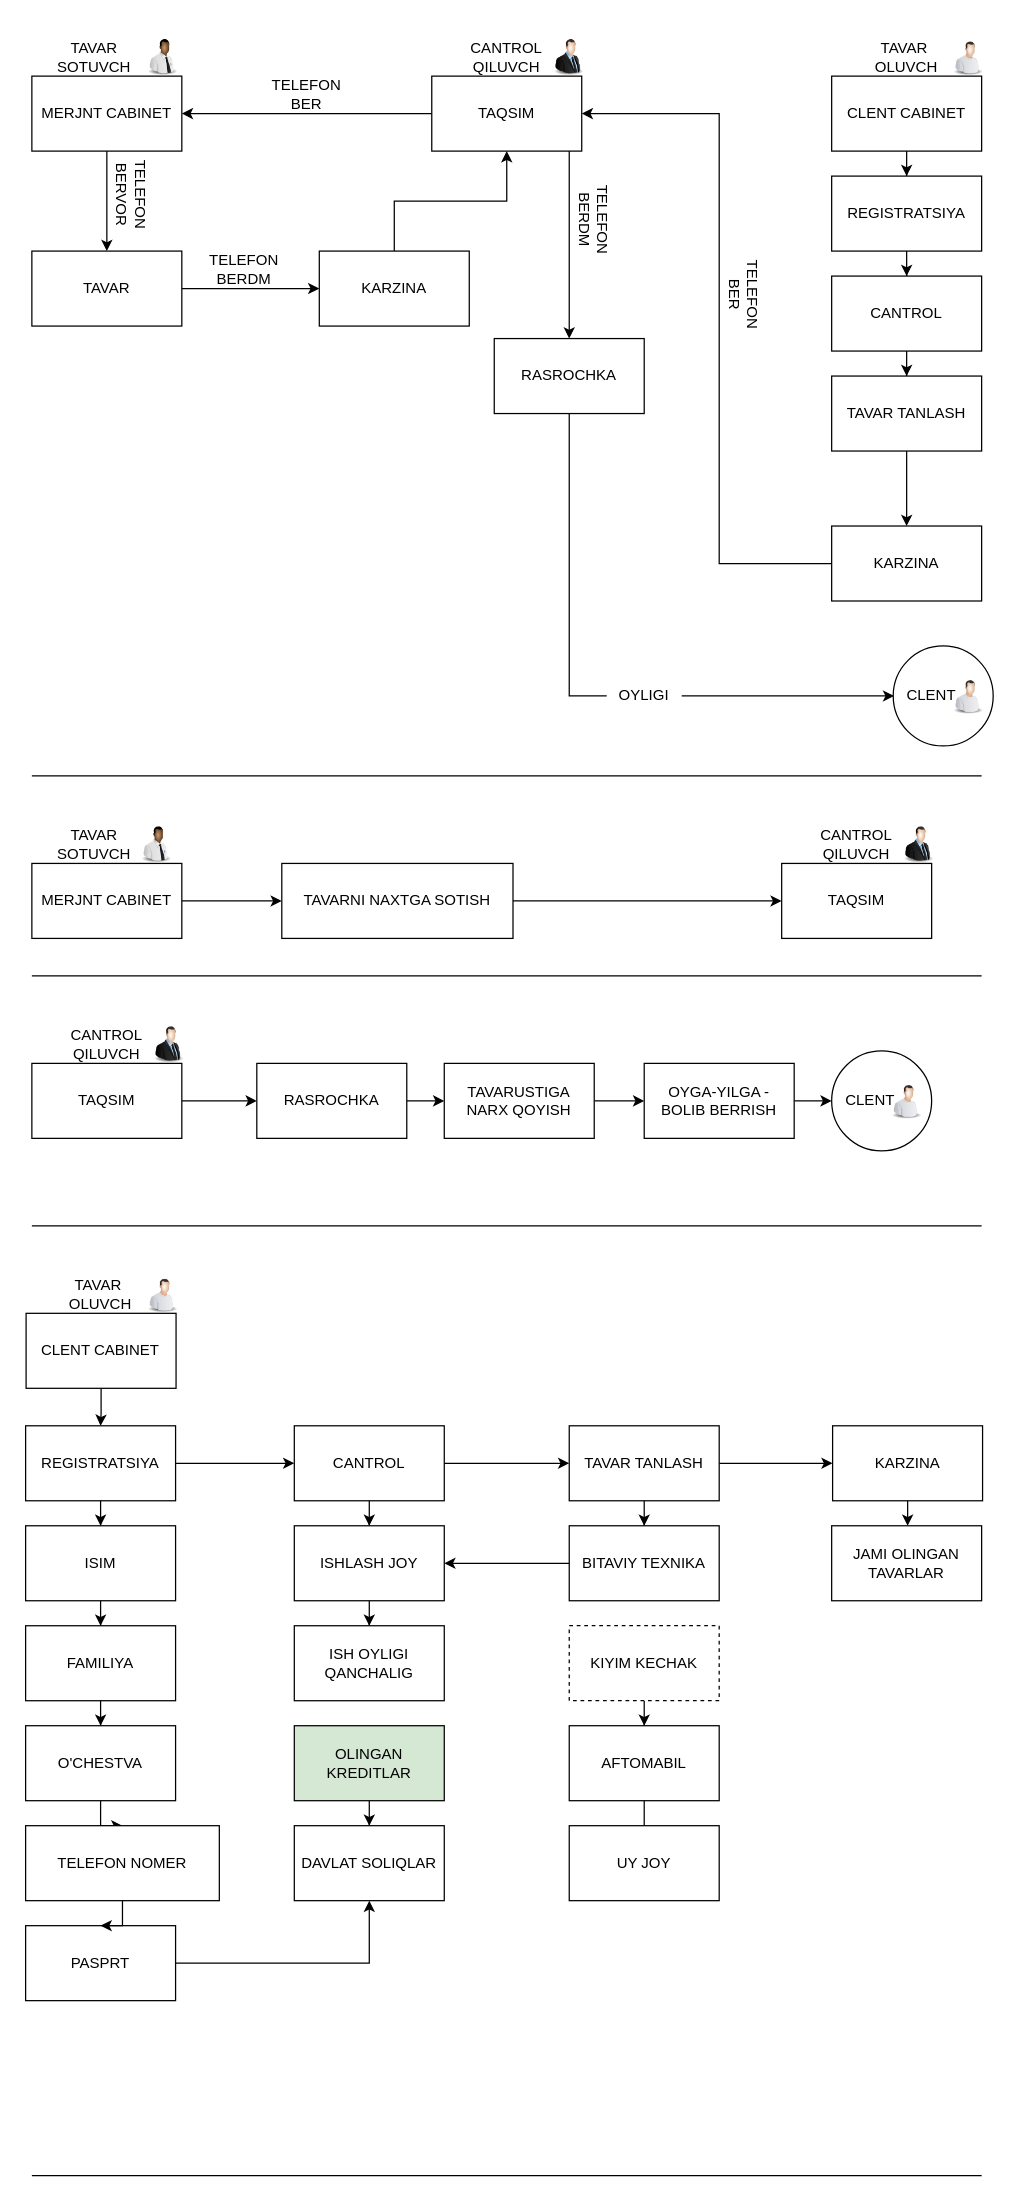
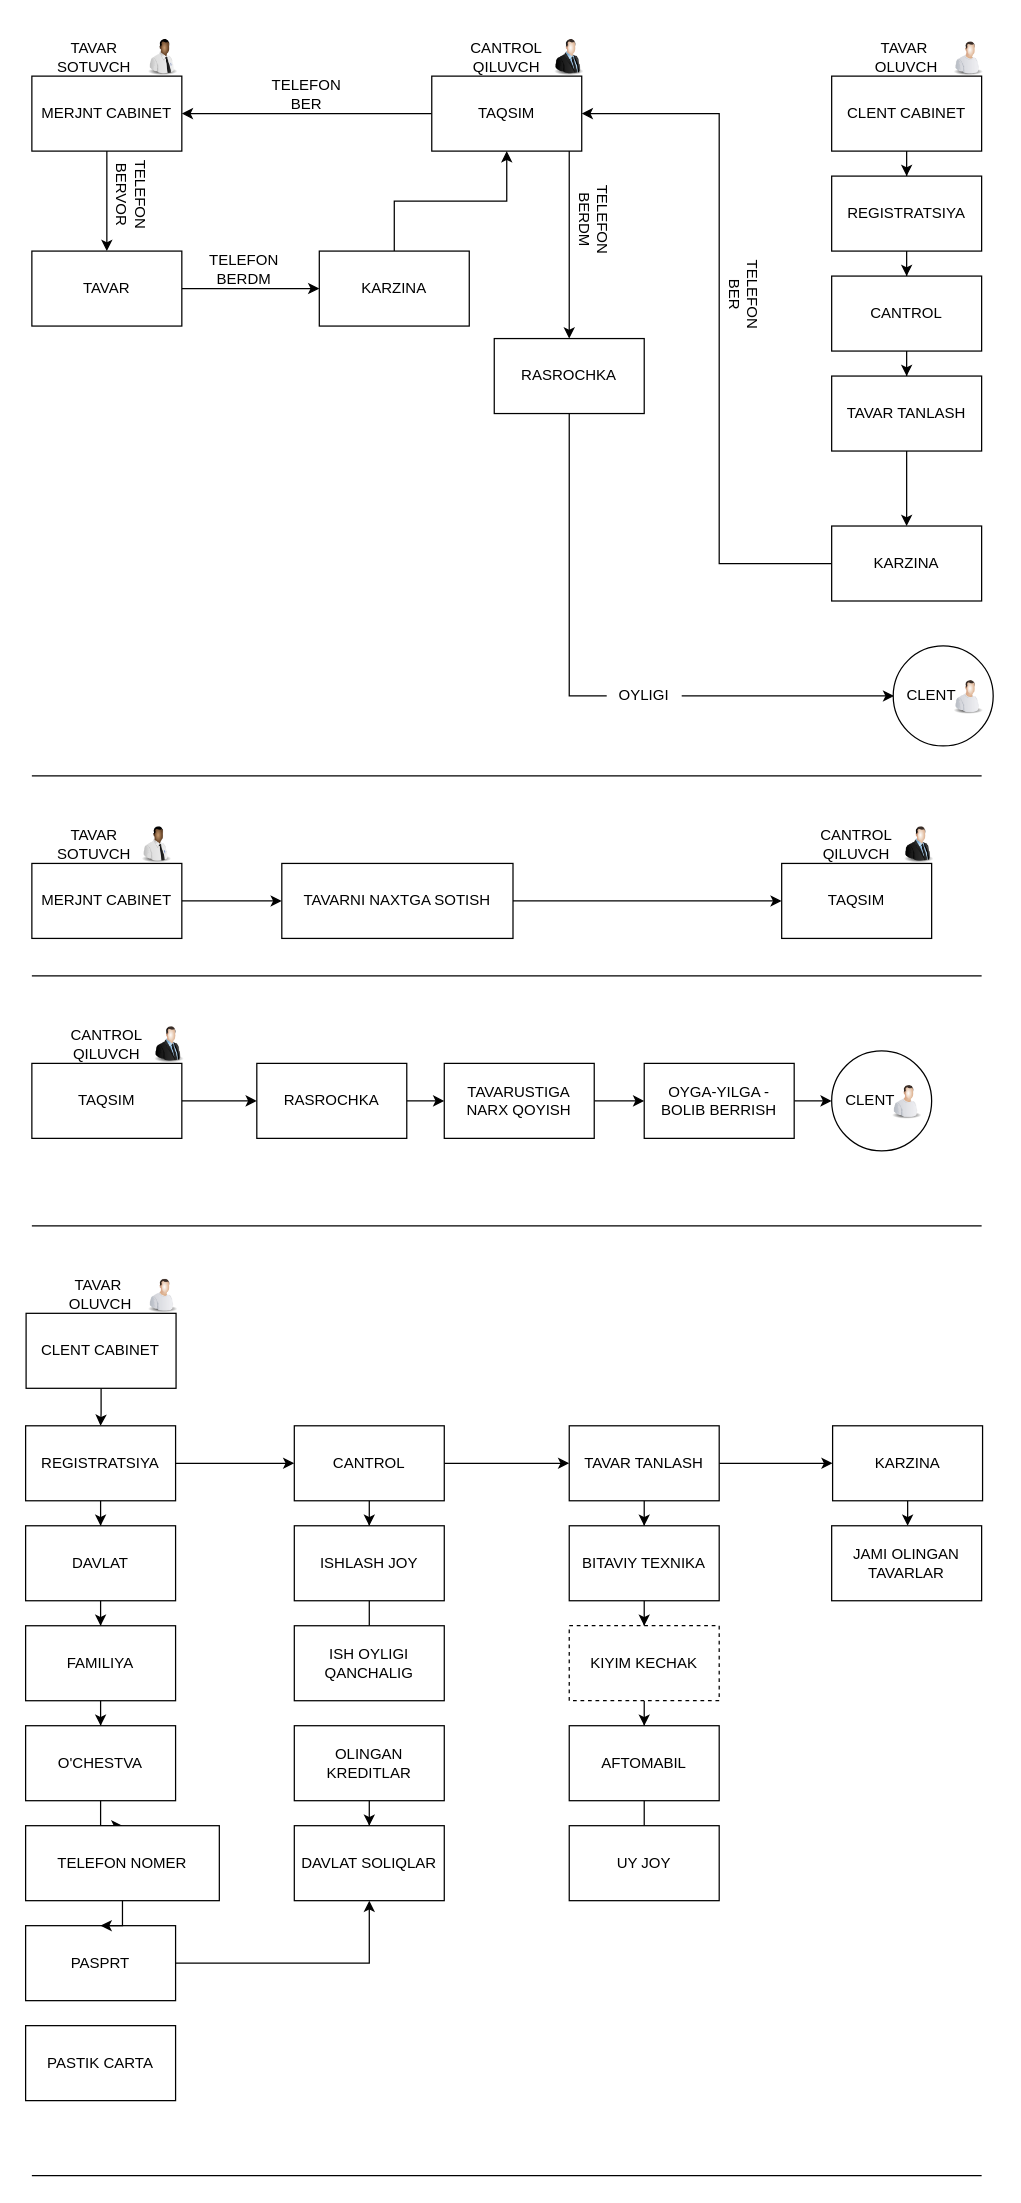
(101, 1563) -> (101, 1563)
(511, 1563) -> (644, 1618)
(369, 1616) -> (369, 1619)
(369, 1763) -> (369, 1763)
none -> (101, 2063)
